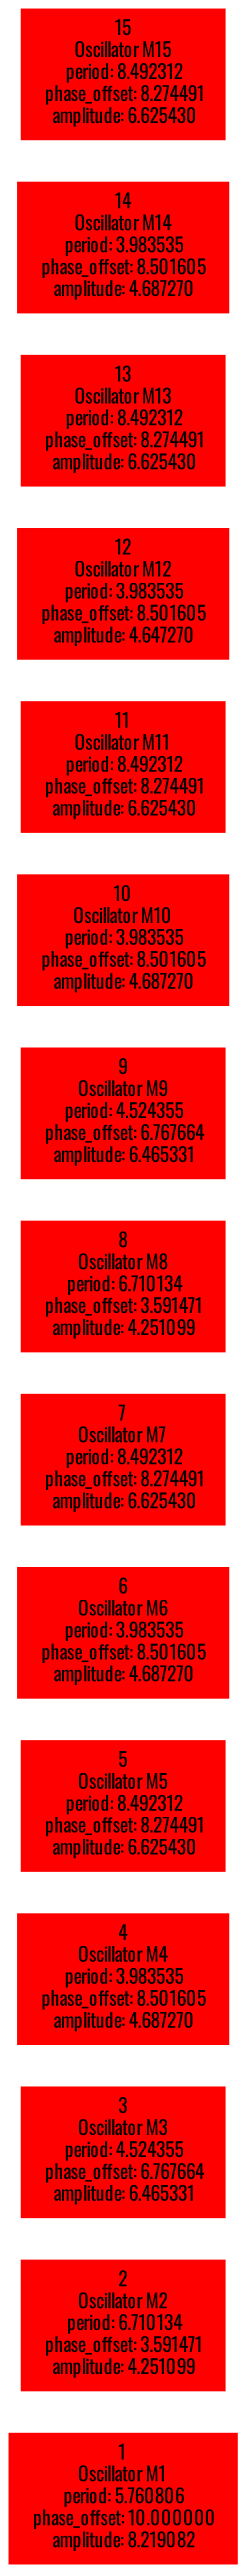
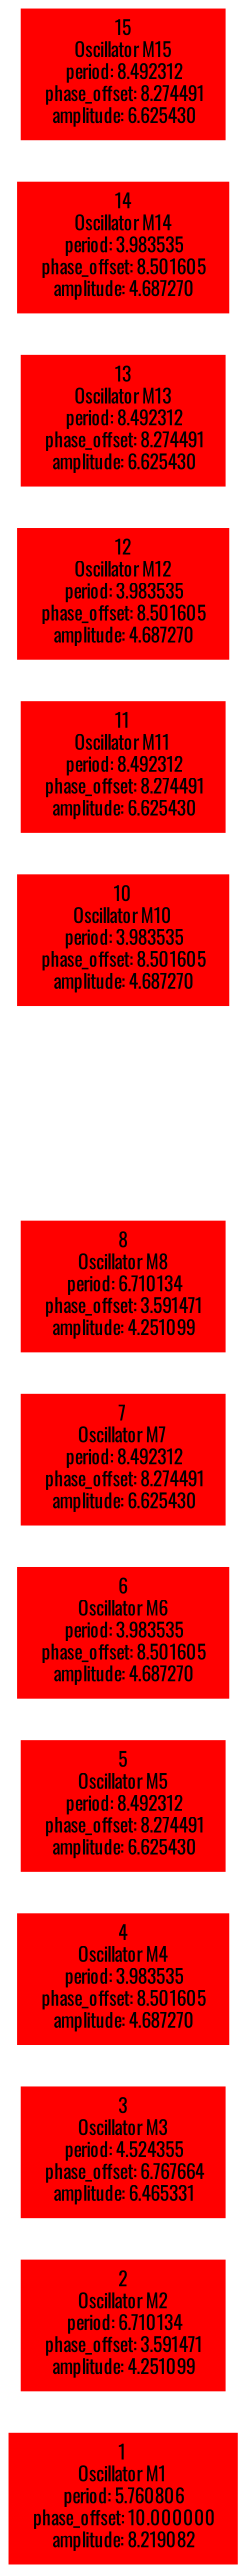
(123, 637) -> (123, 637)
(123, 1113) -> none
